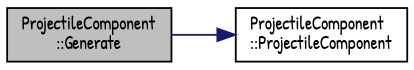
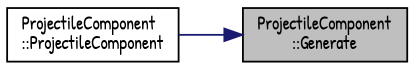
(194, 35) -> (202, 35)
